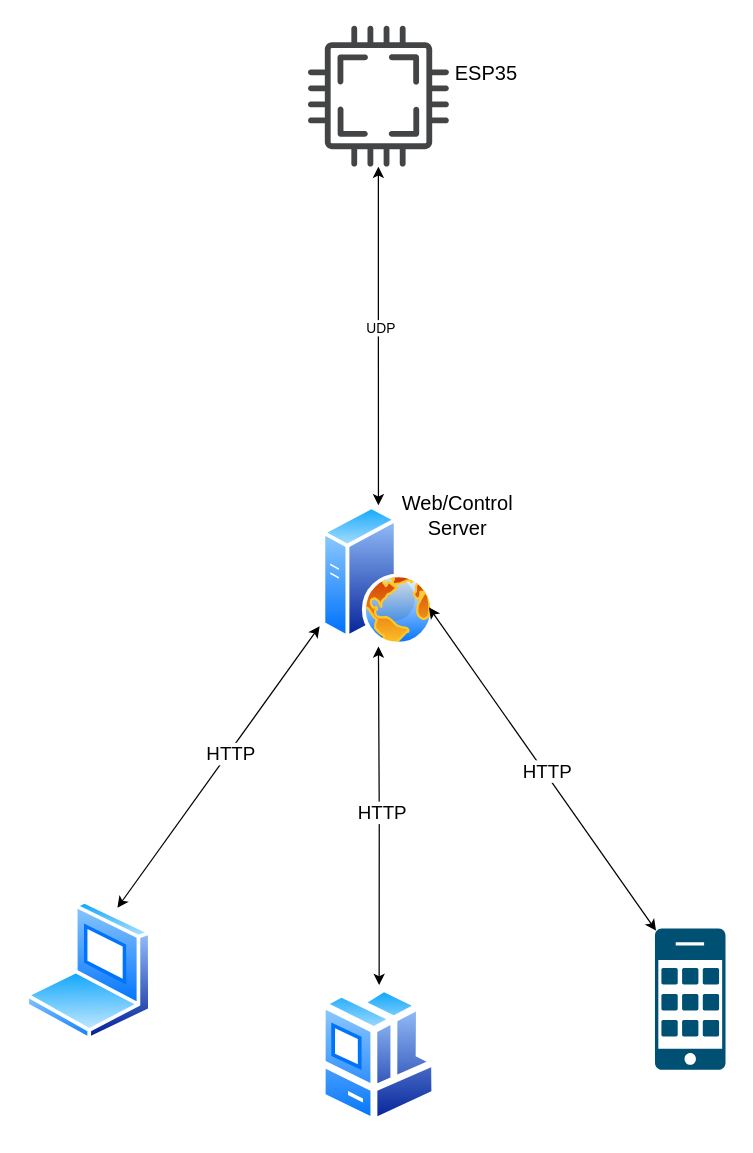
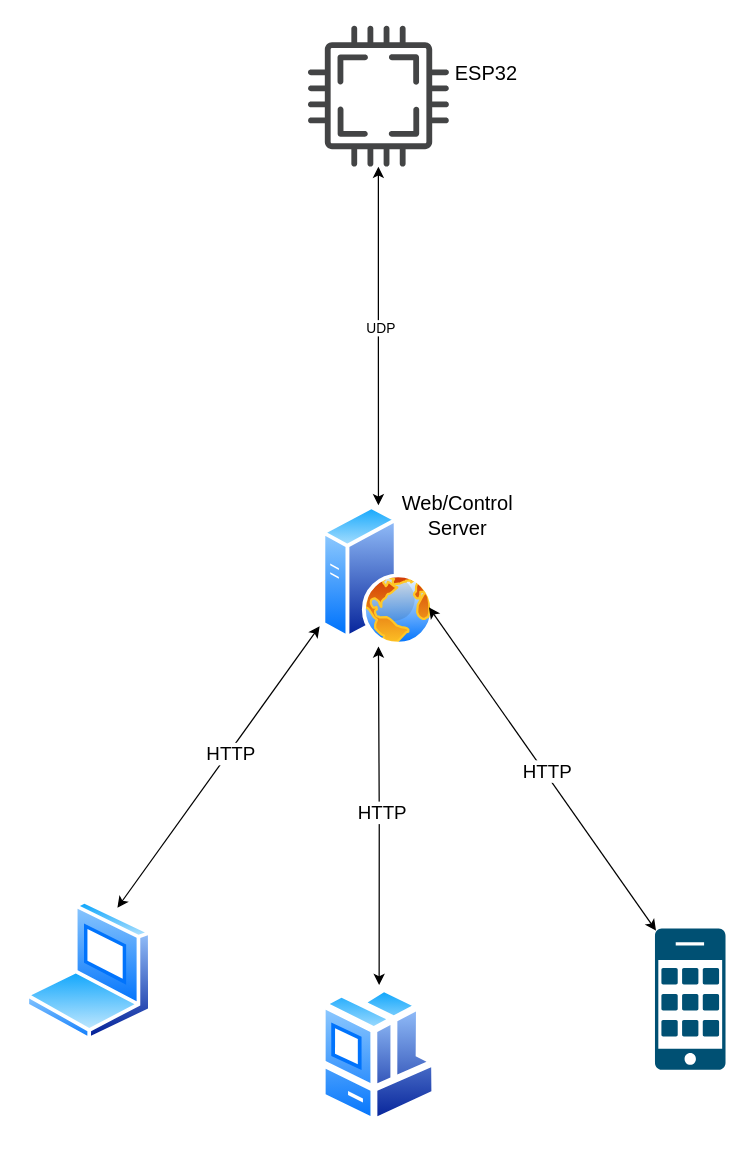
(486, 73) -> (486, 73)
